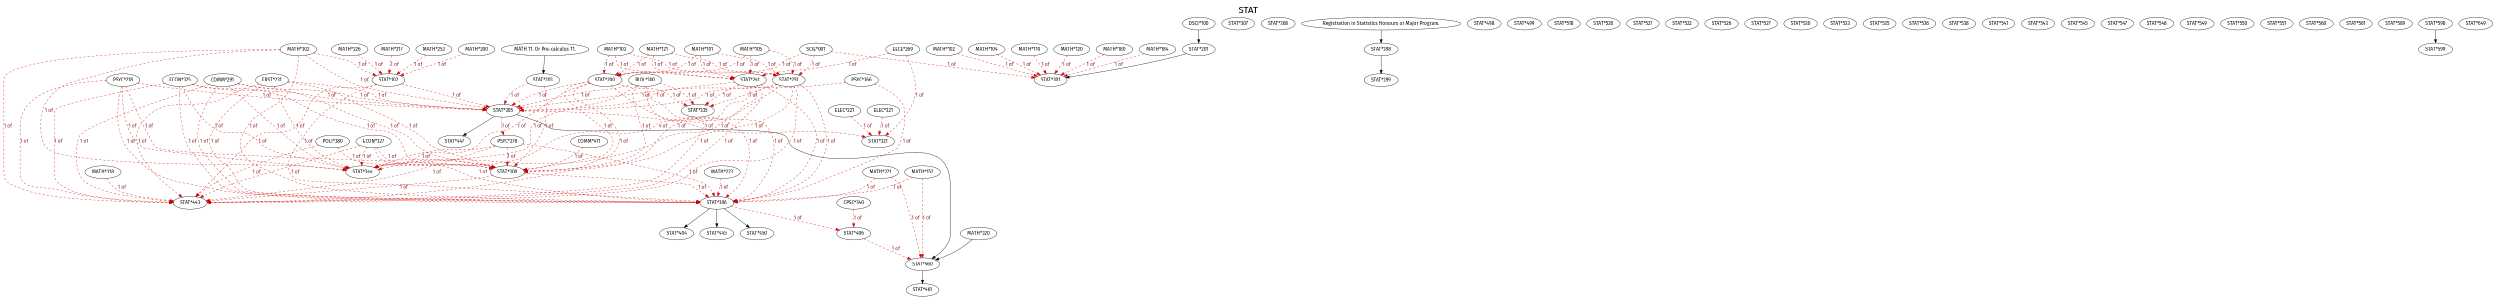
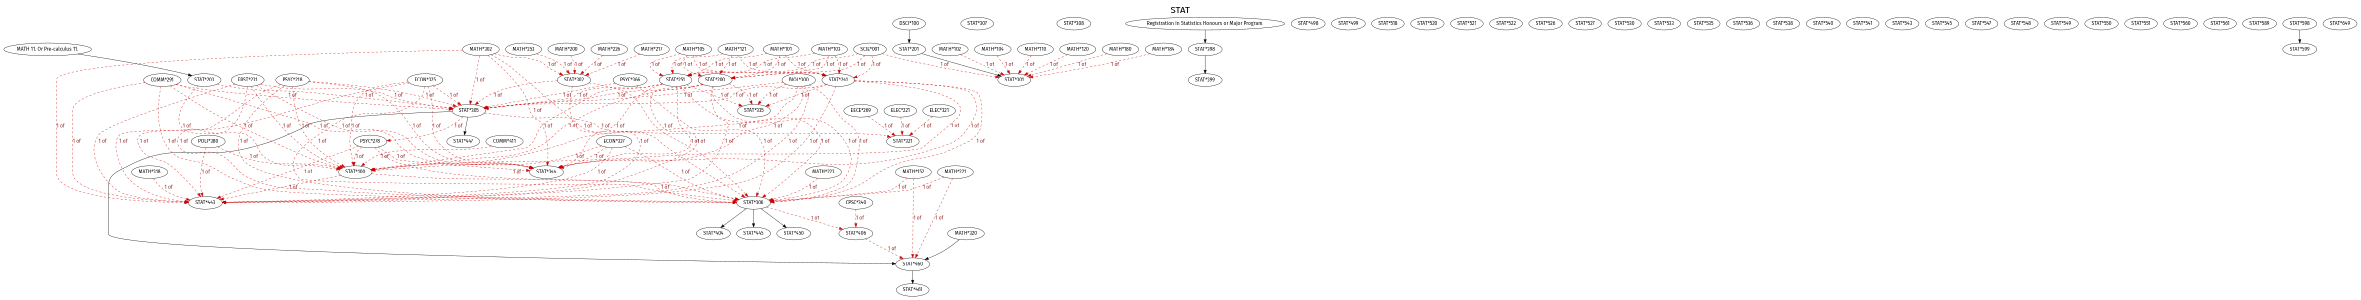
none -> (1823, 24)
(827, 66) -> (869, 69)
(388, 80) -> (574, 80)
(663, 126) -> (975, 126)
(507, 172) -> (355, 172)
